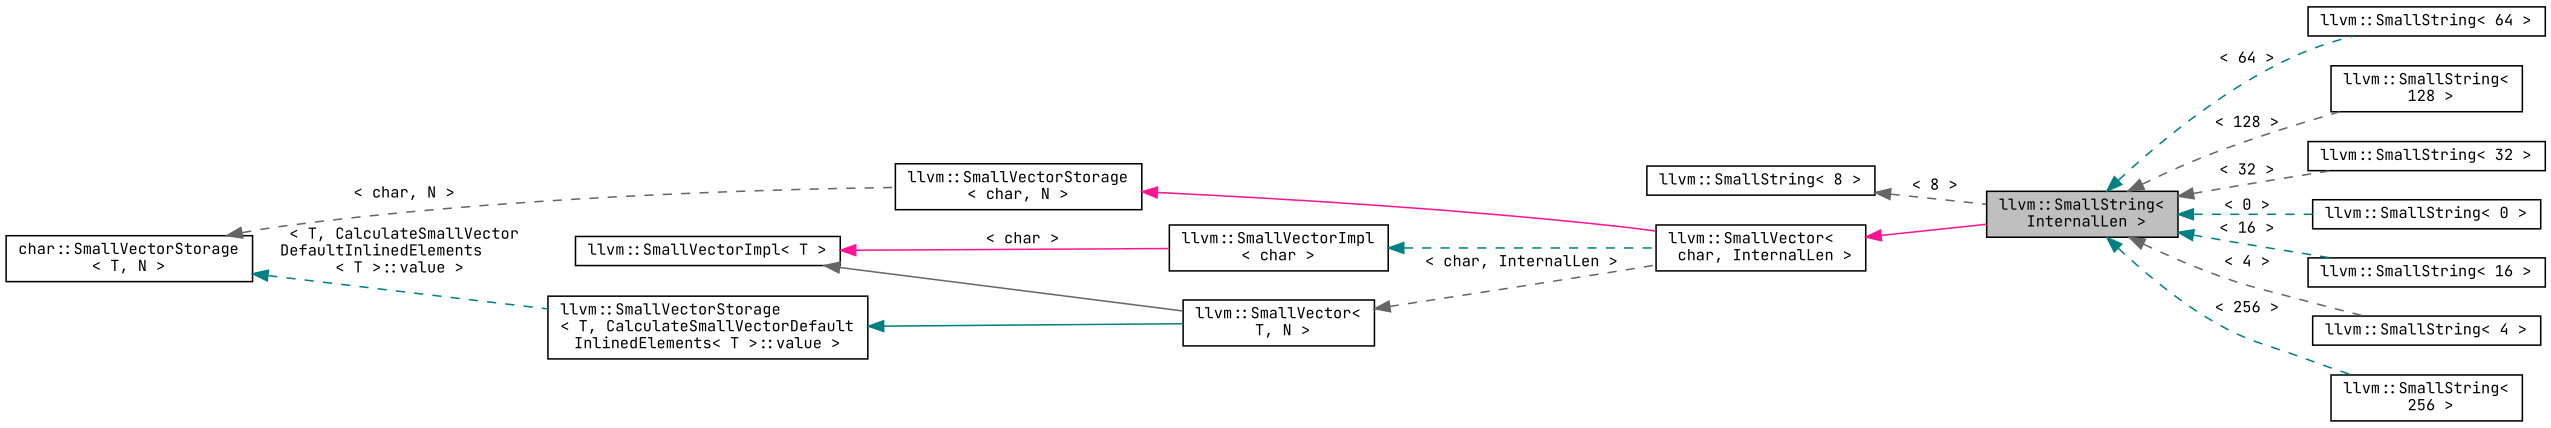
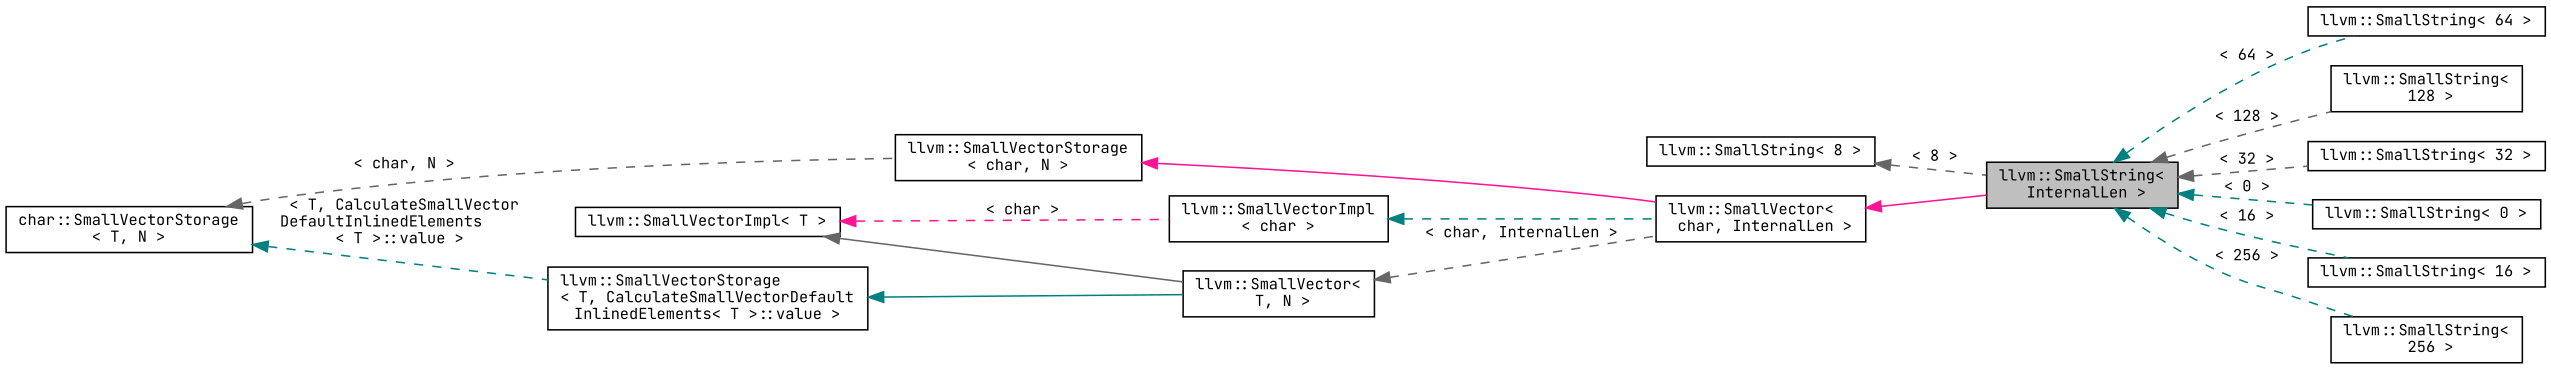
(1013, 249) -> (1013, 220)
(2427, 331) -> none
